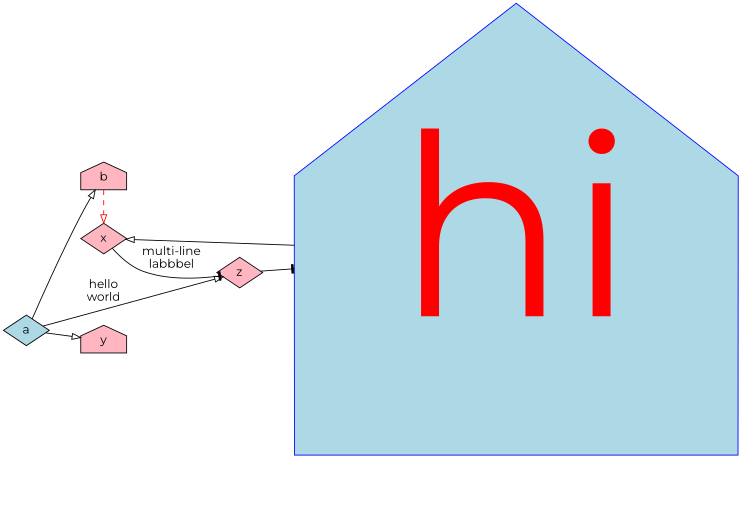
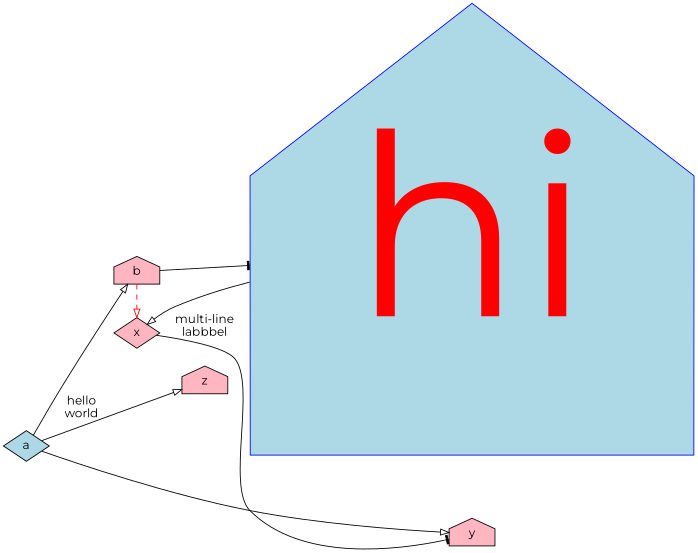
(275, 270) -> (203, 268)
(240, 273) -> (205, 381)
(160, 276) -> (243, 496)
